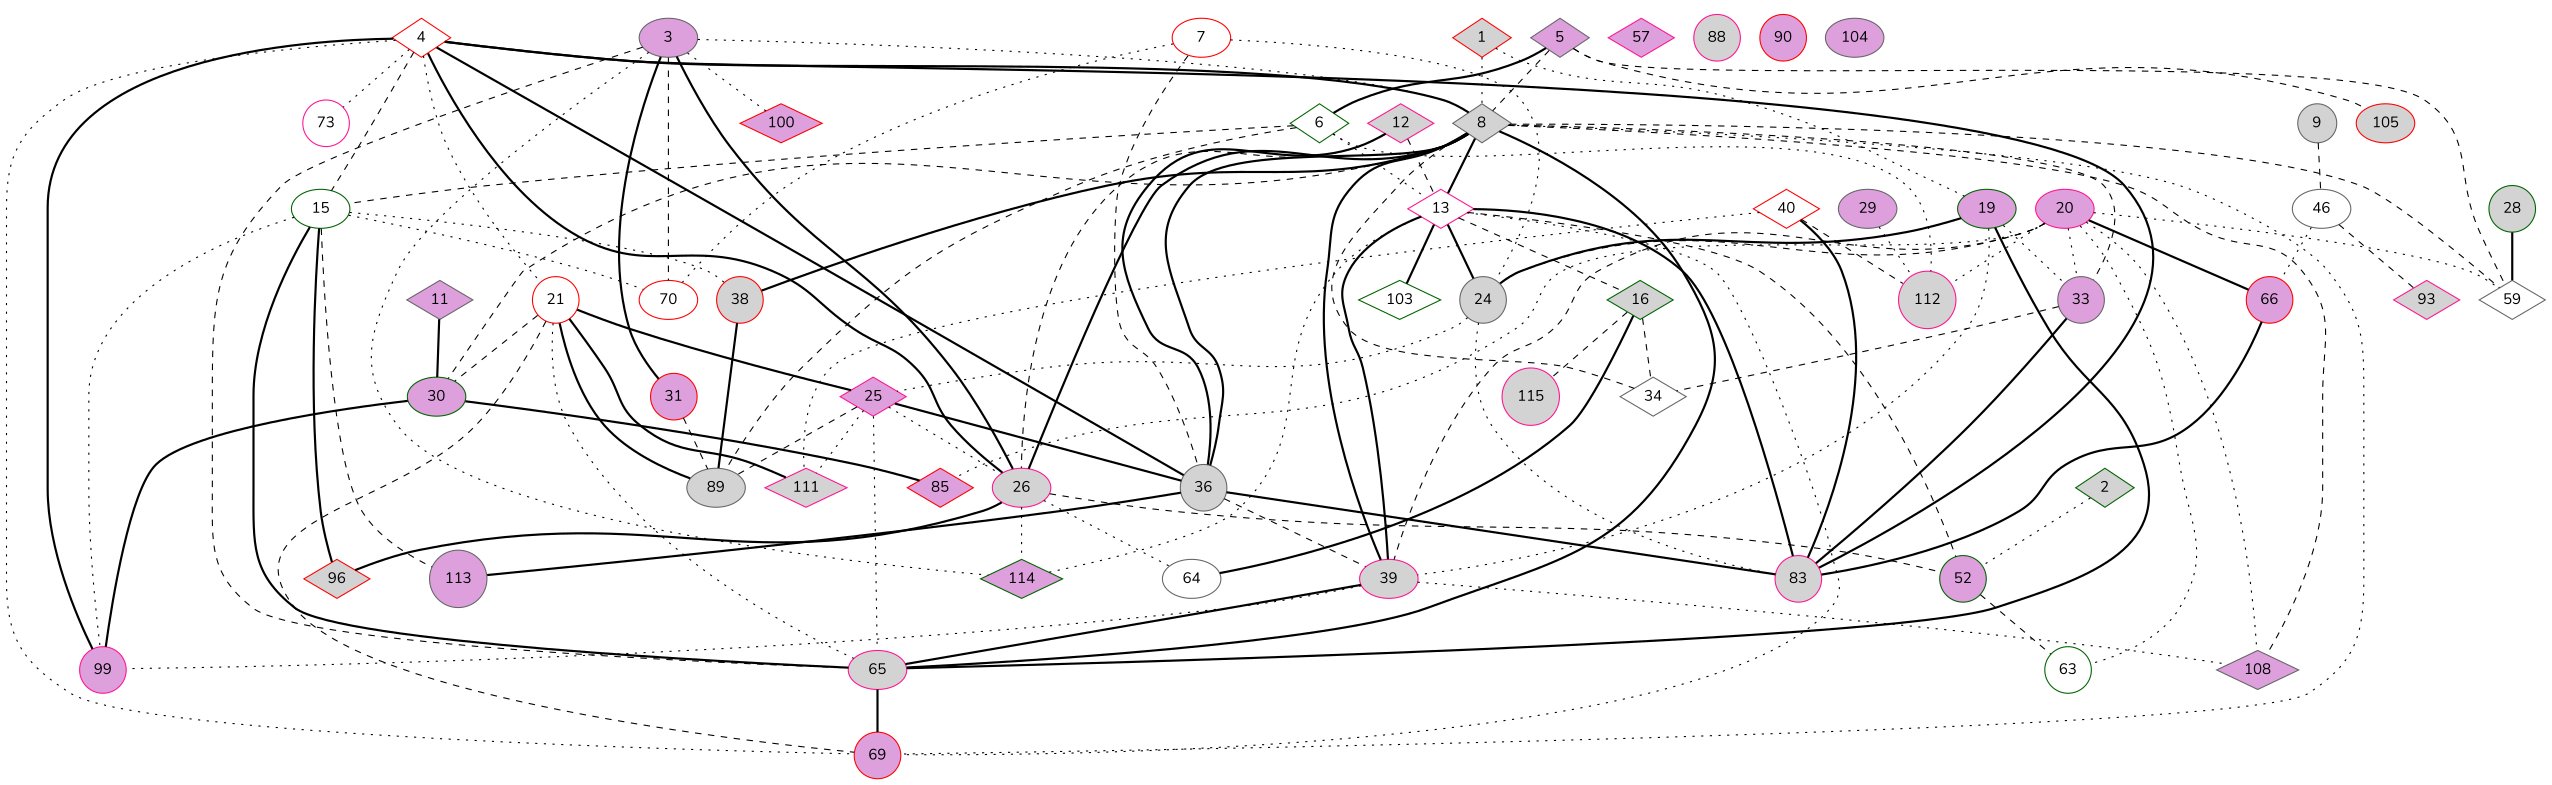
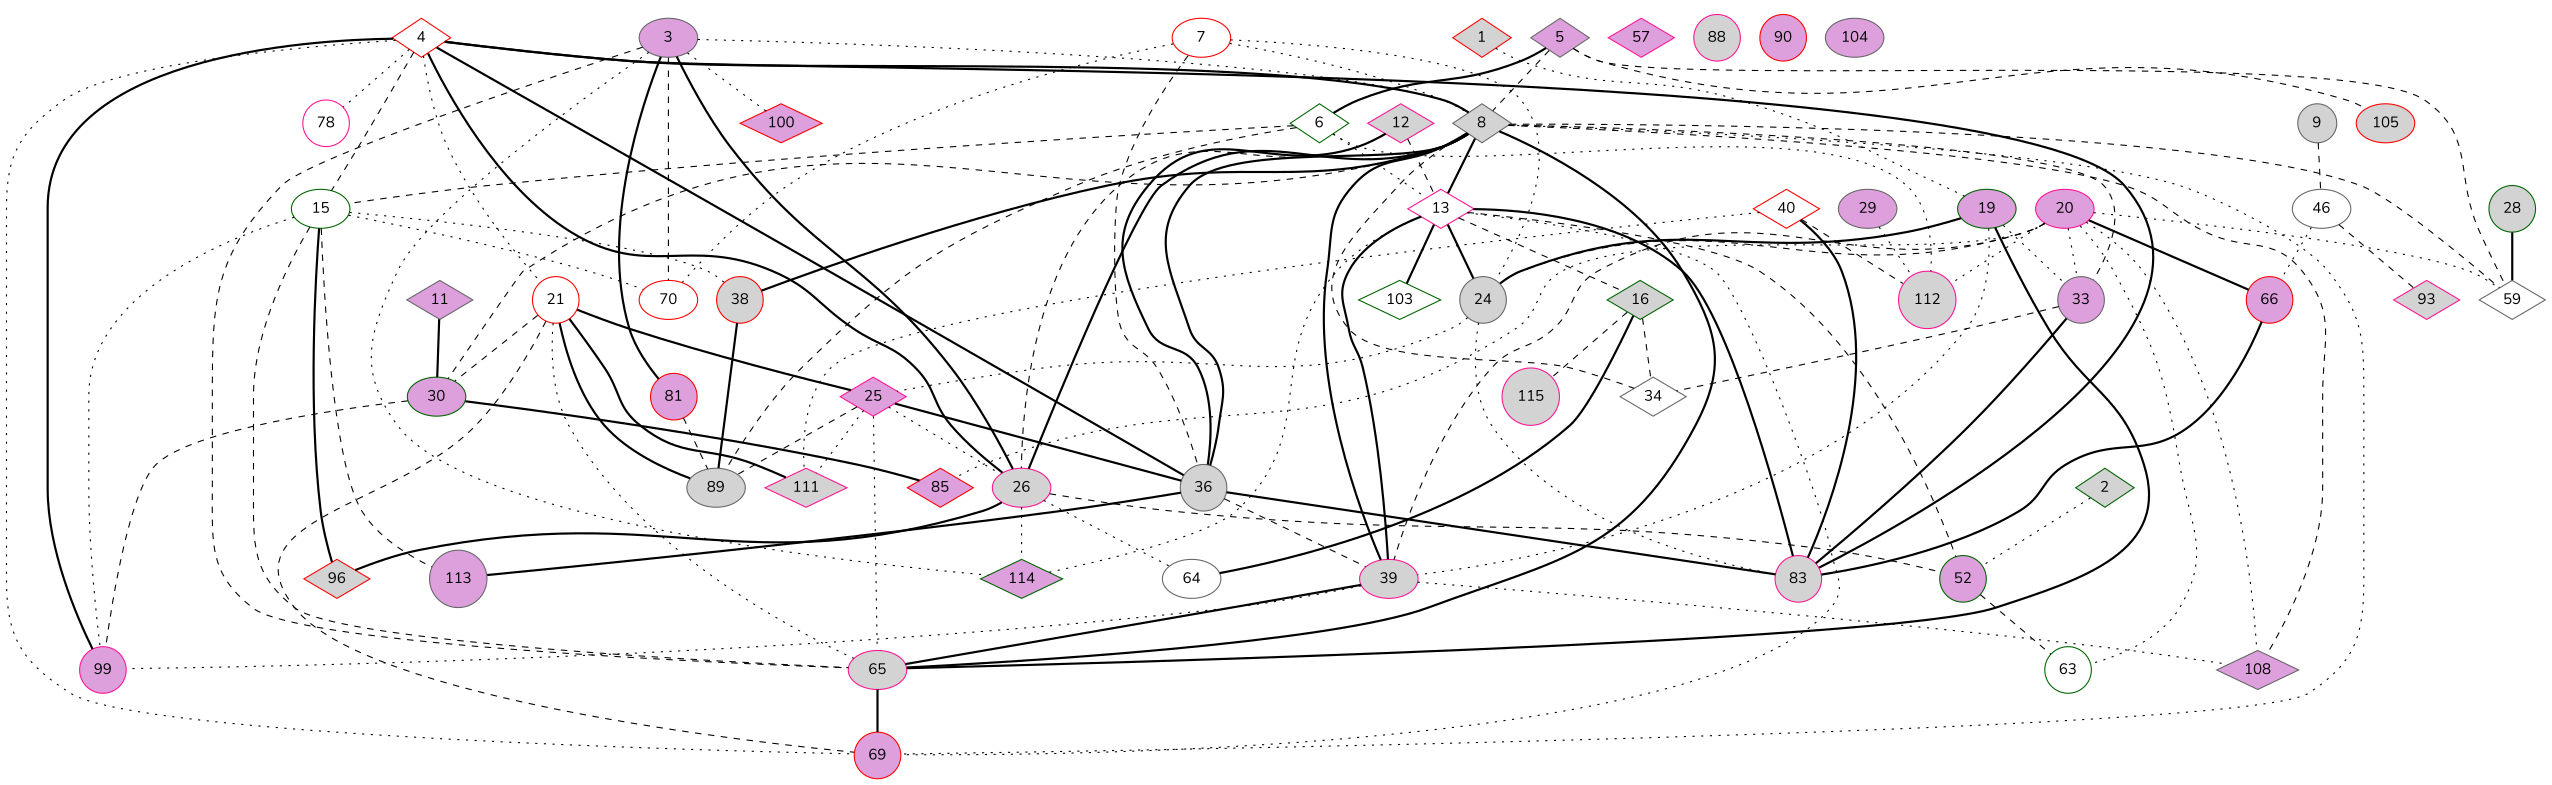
(1482, 92) -> (1351, 70)
(326, 123) -> (326, 123)
(674, 397) -> (674, 397)
(187, 447) -> (187, 447)
(368, 628) -> (368, 628)
